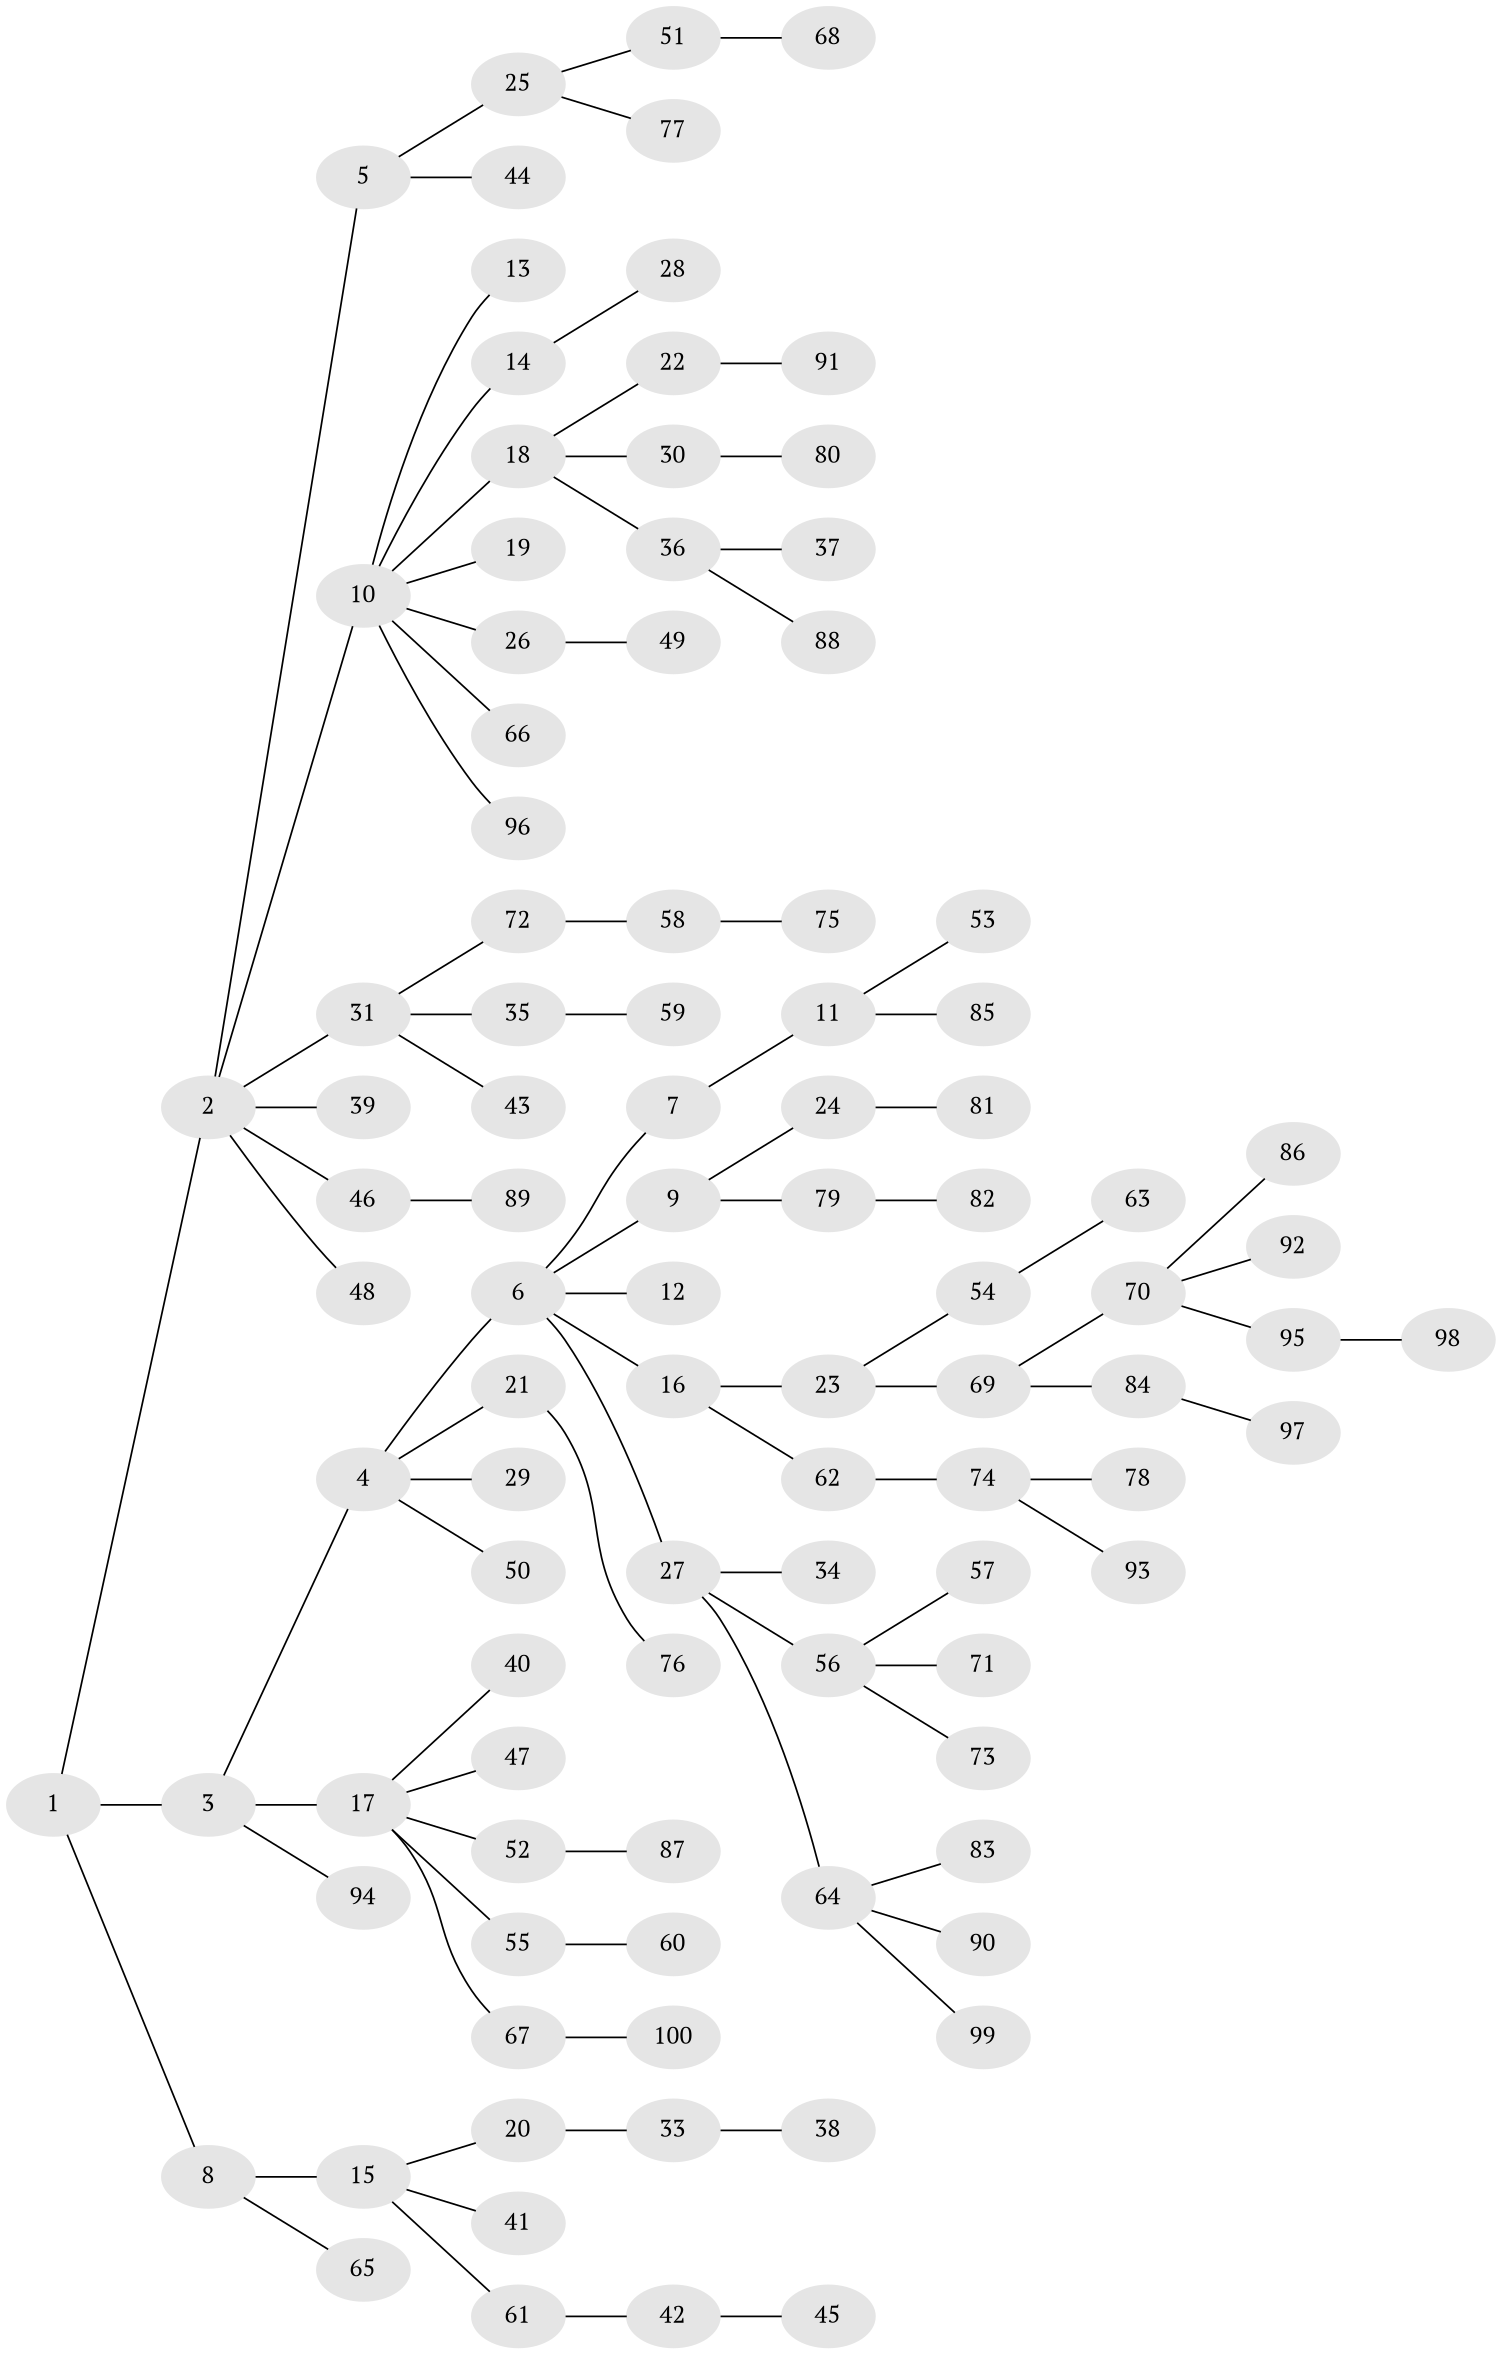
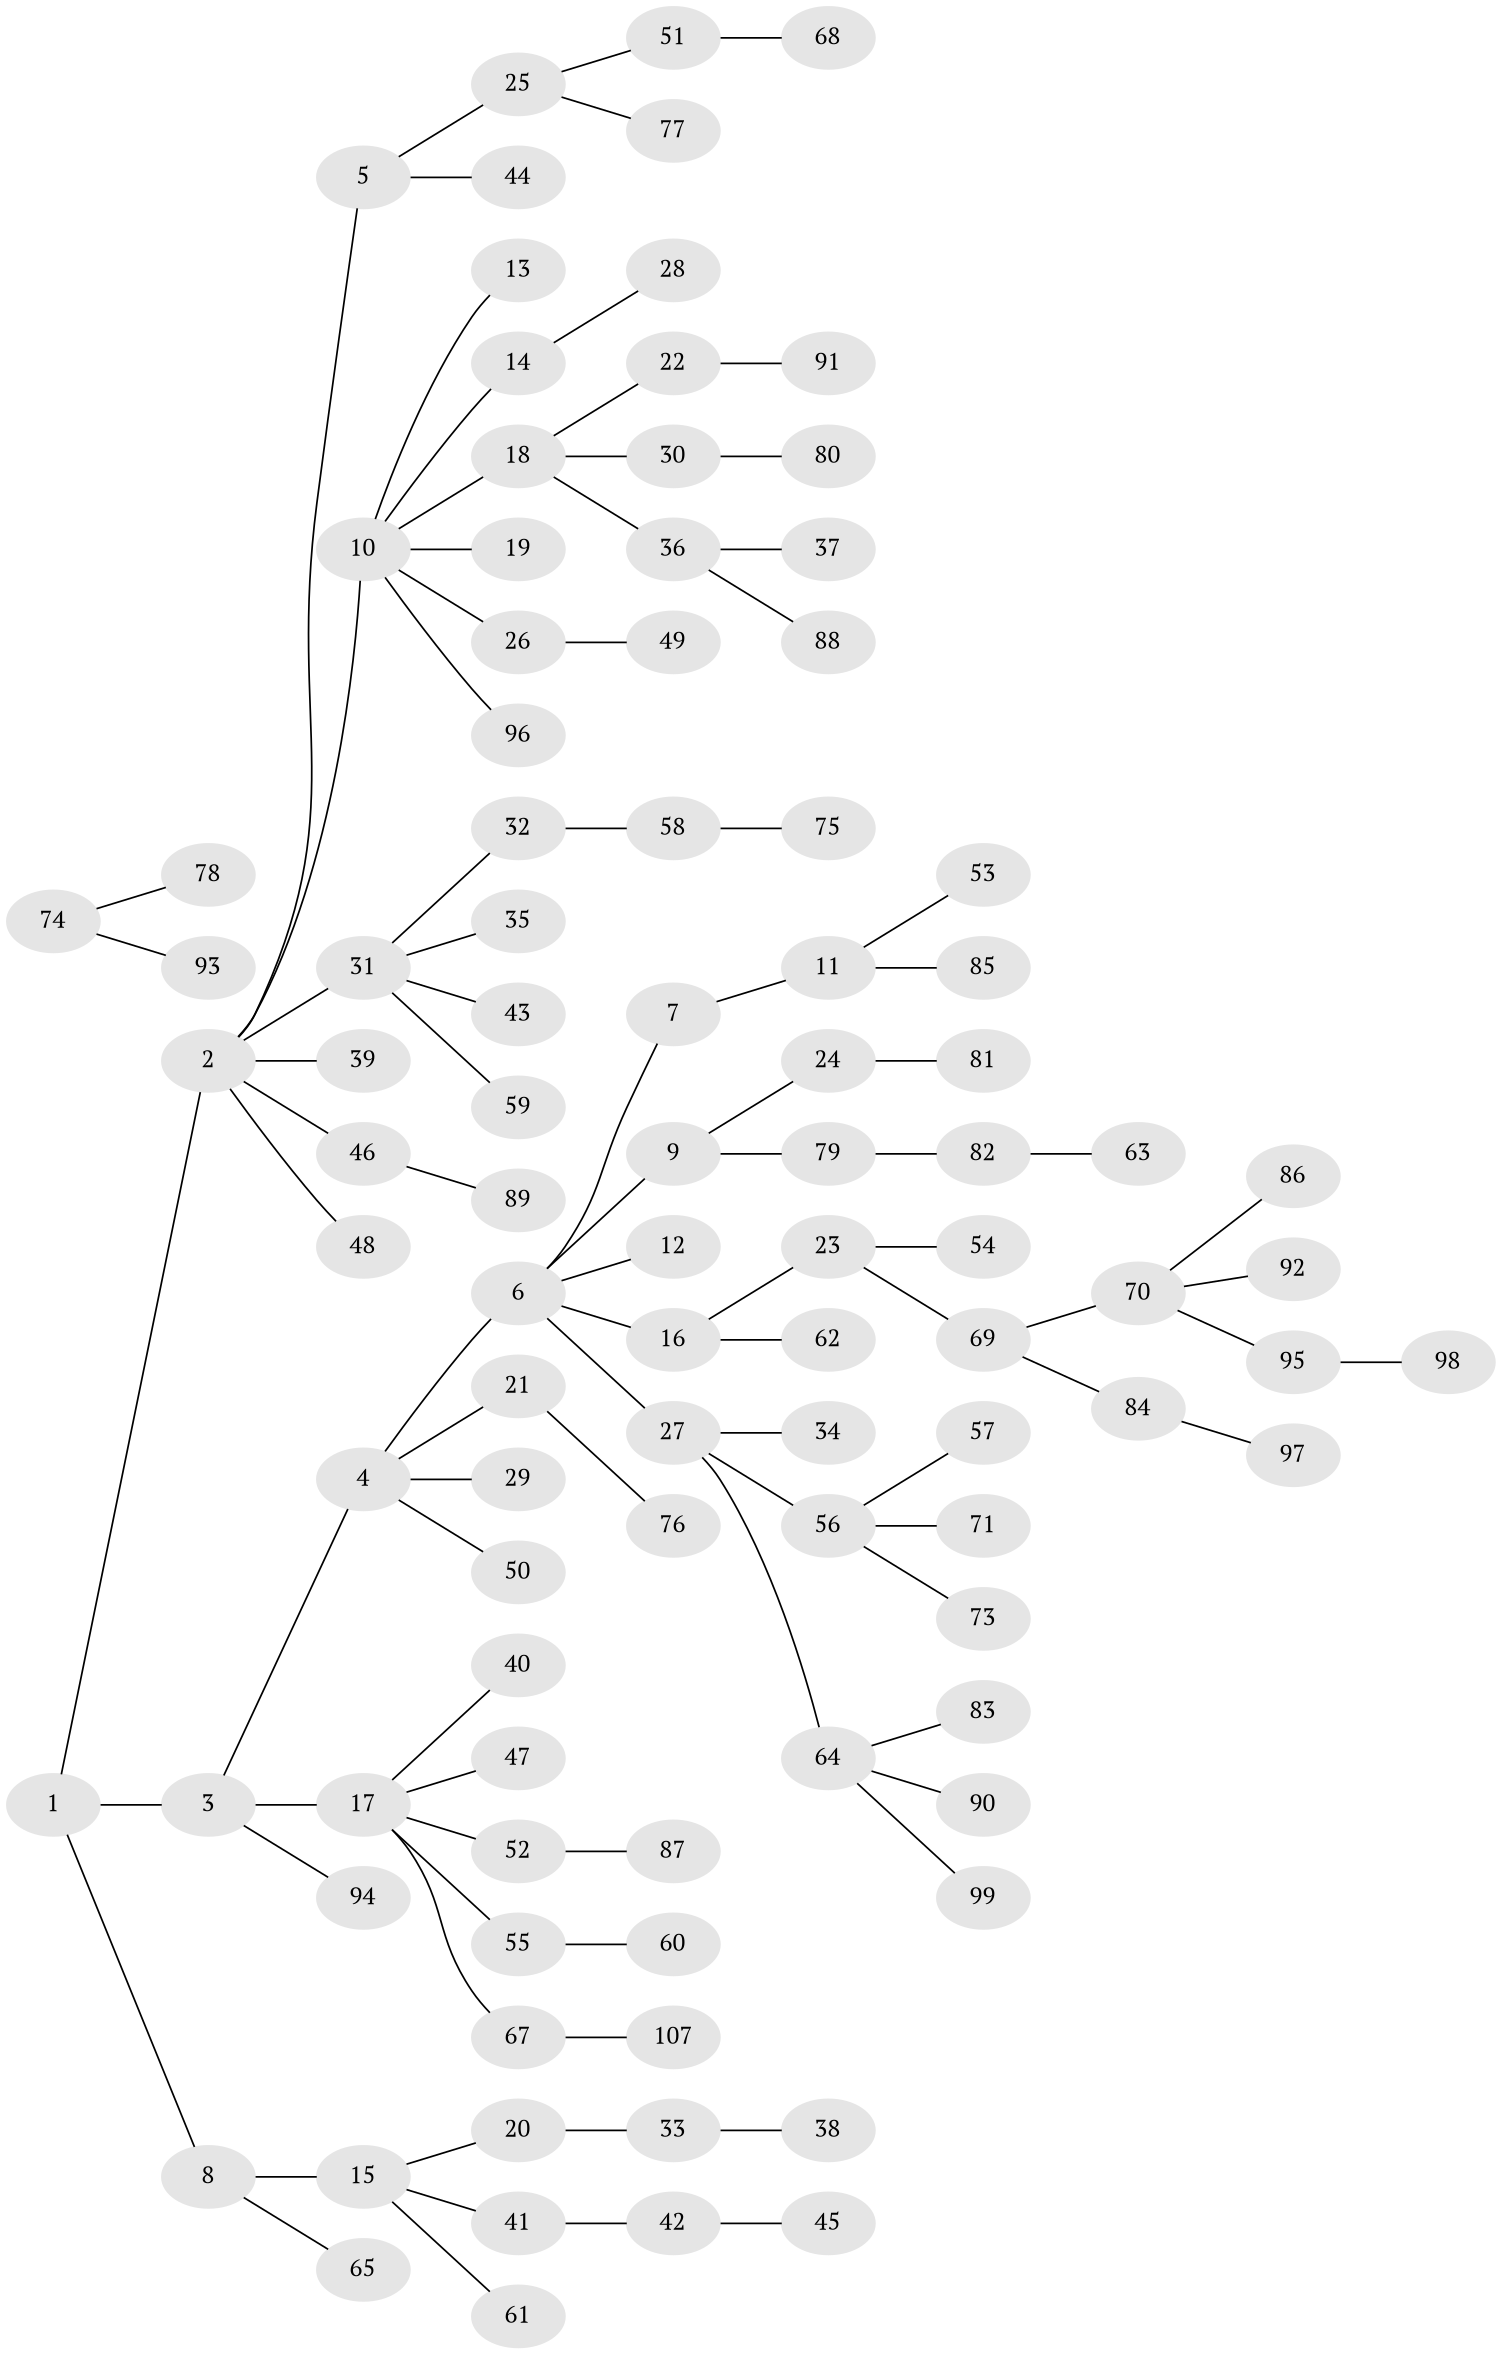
(518, 735) -> none
(518, 921) -> (518, 828)
(596, 1014) -> (441, 1038)
(1061, 1247) -> (1061, 1154)
(906, 1479) -> none
(673, 2037) -> (673, 2037)
(596, 2316) -> (596, 2223)
